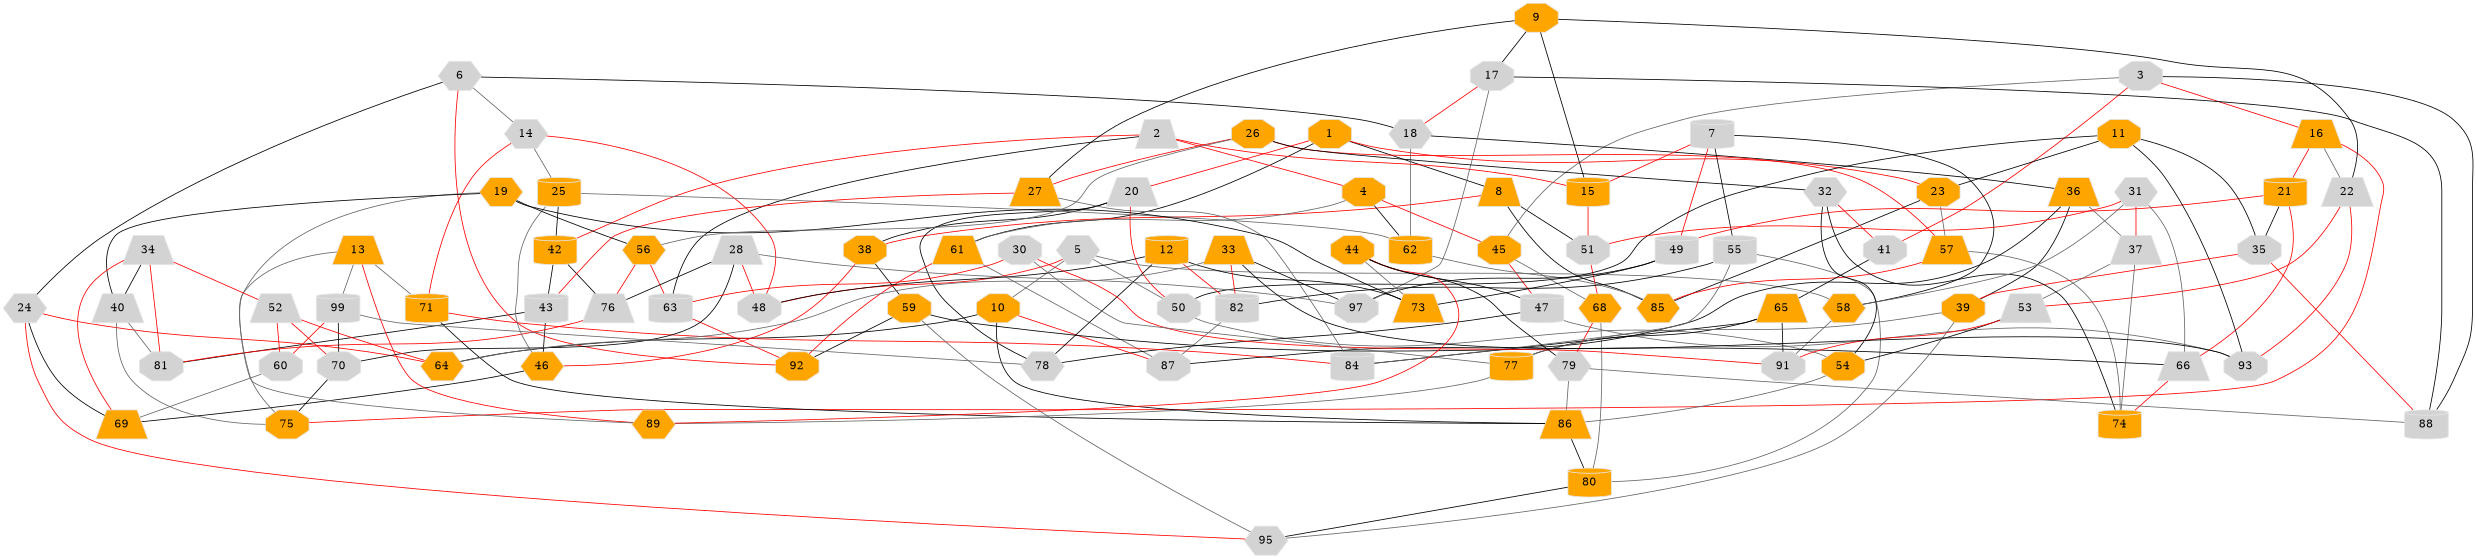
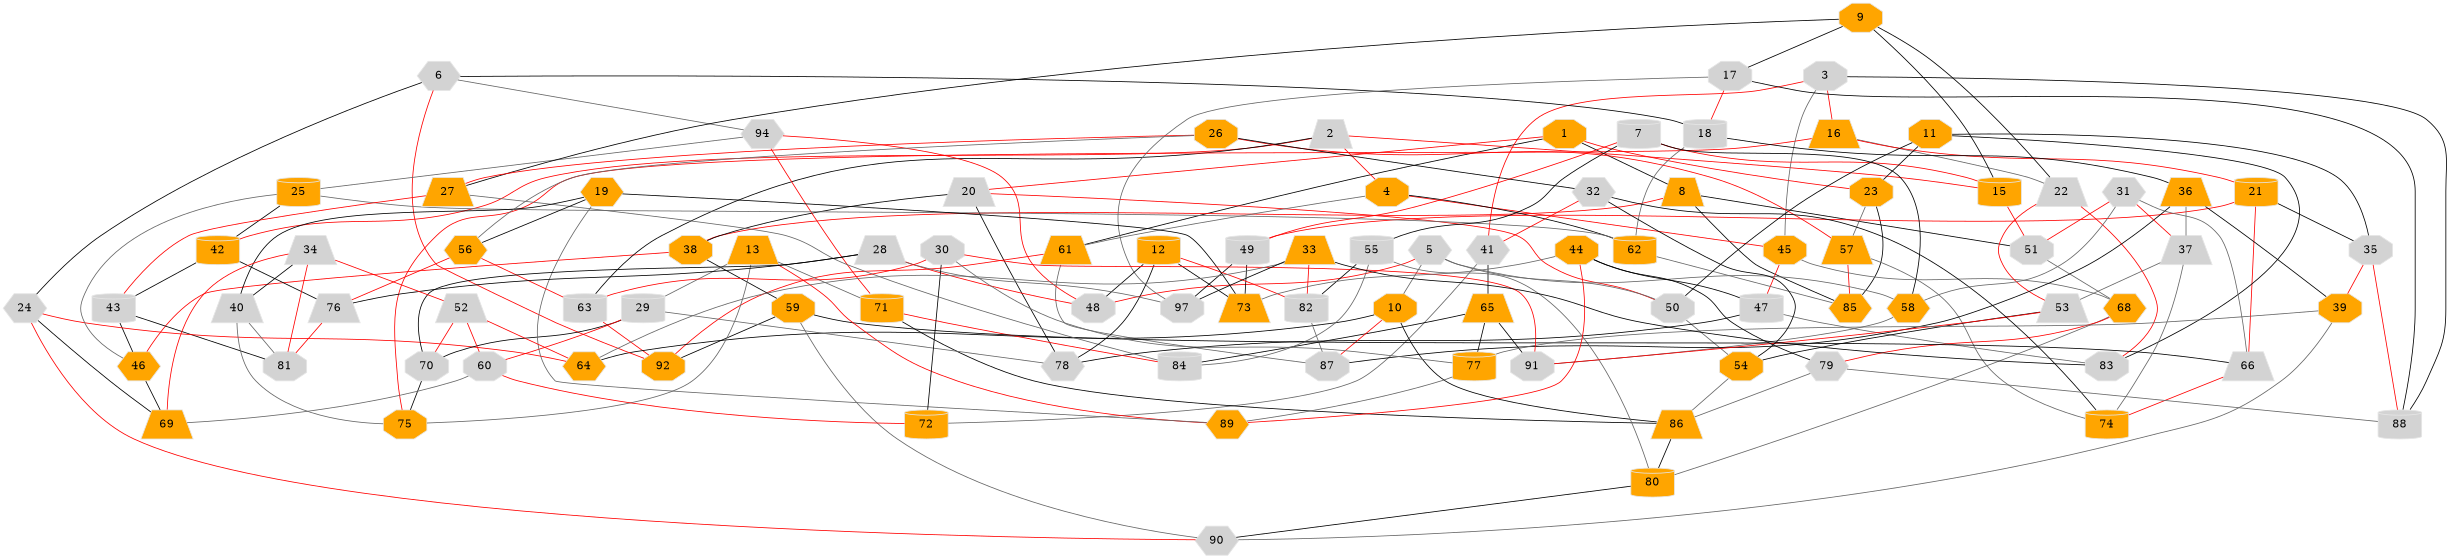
(526, 134) -> (763, 134)
(1411, 134) -> (1705, 134)
(1885, 250) -> (1488, 250)
(1594, 279) -> (2079, 279)
(338, 308) -> (643, 308)
(2246, 366) -> (2107, 366)
none -> (926, 424)
(1266, 541) -> (1217, 541)
